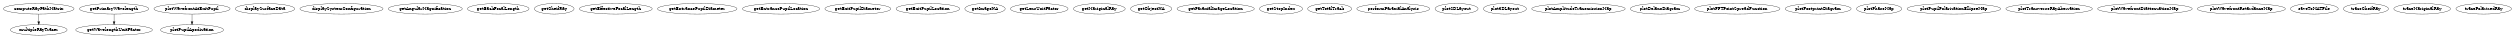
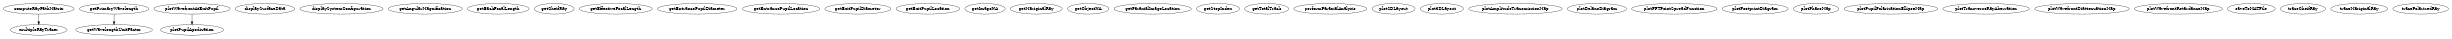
(1039, 9) -> none
